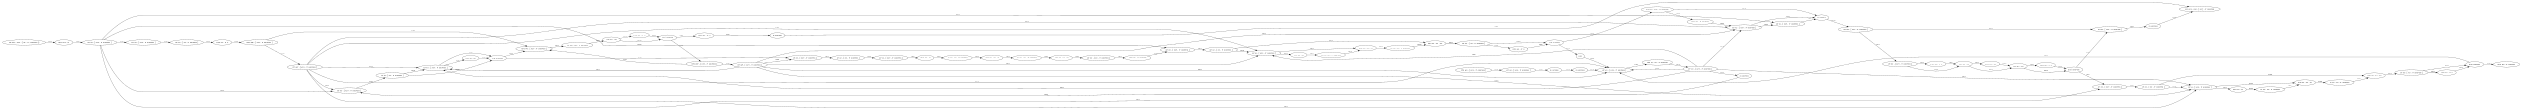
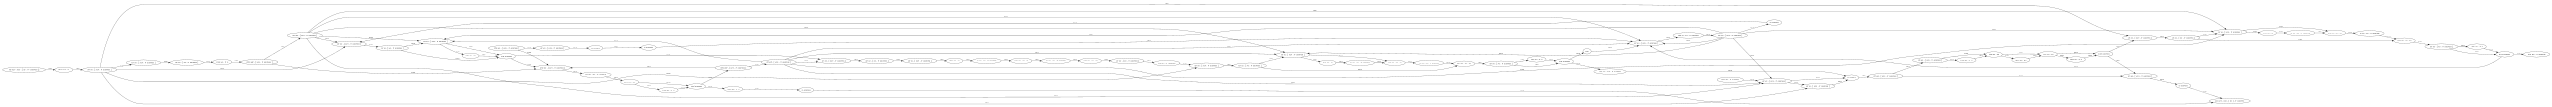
(1676, 15) -> none
none -> (534, 56)
